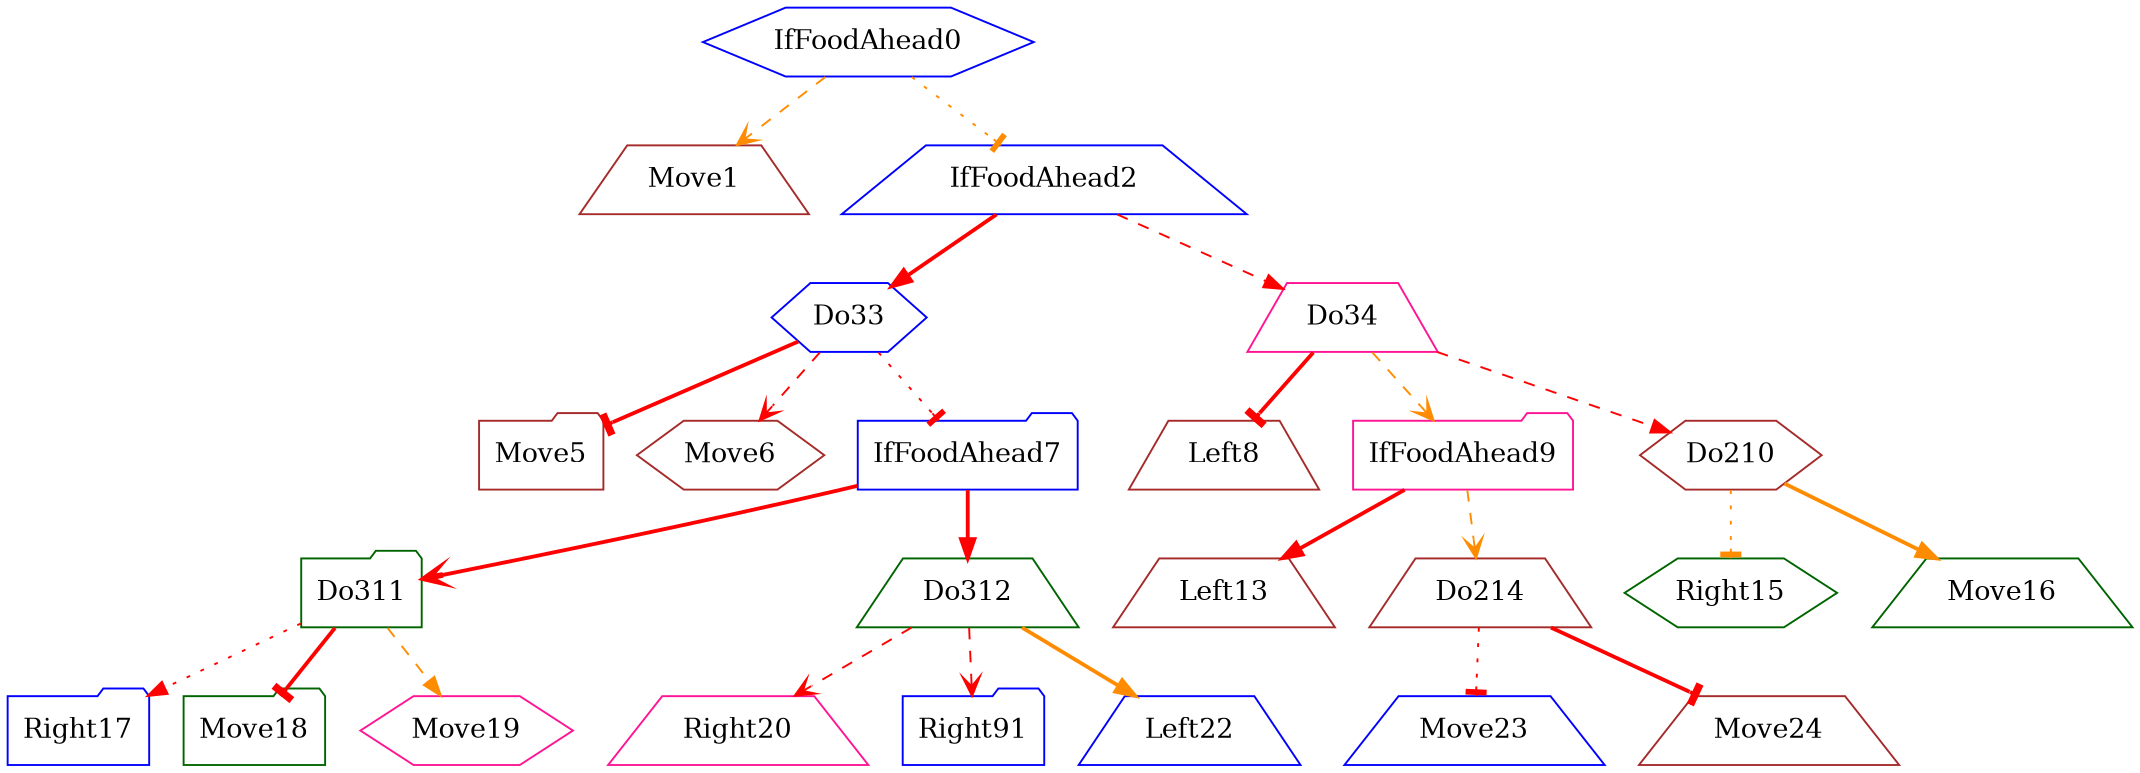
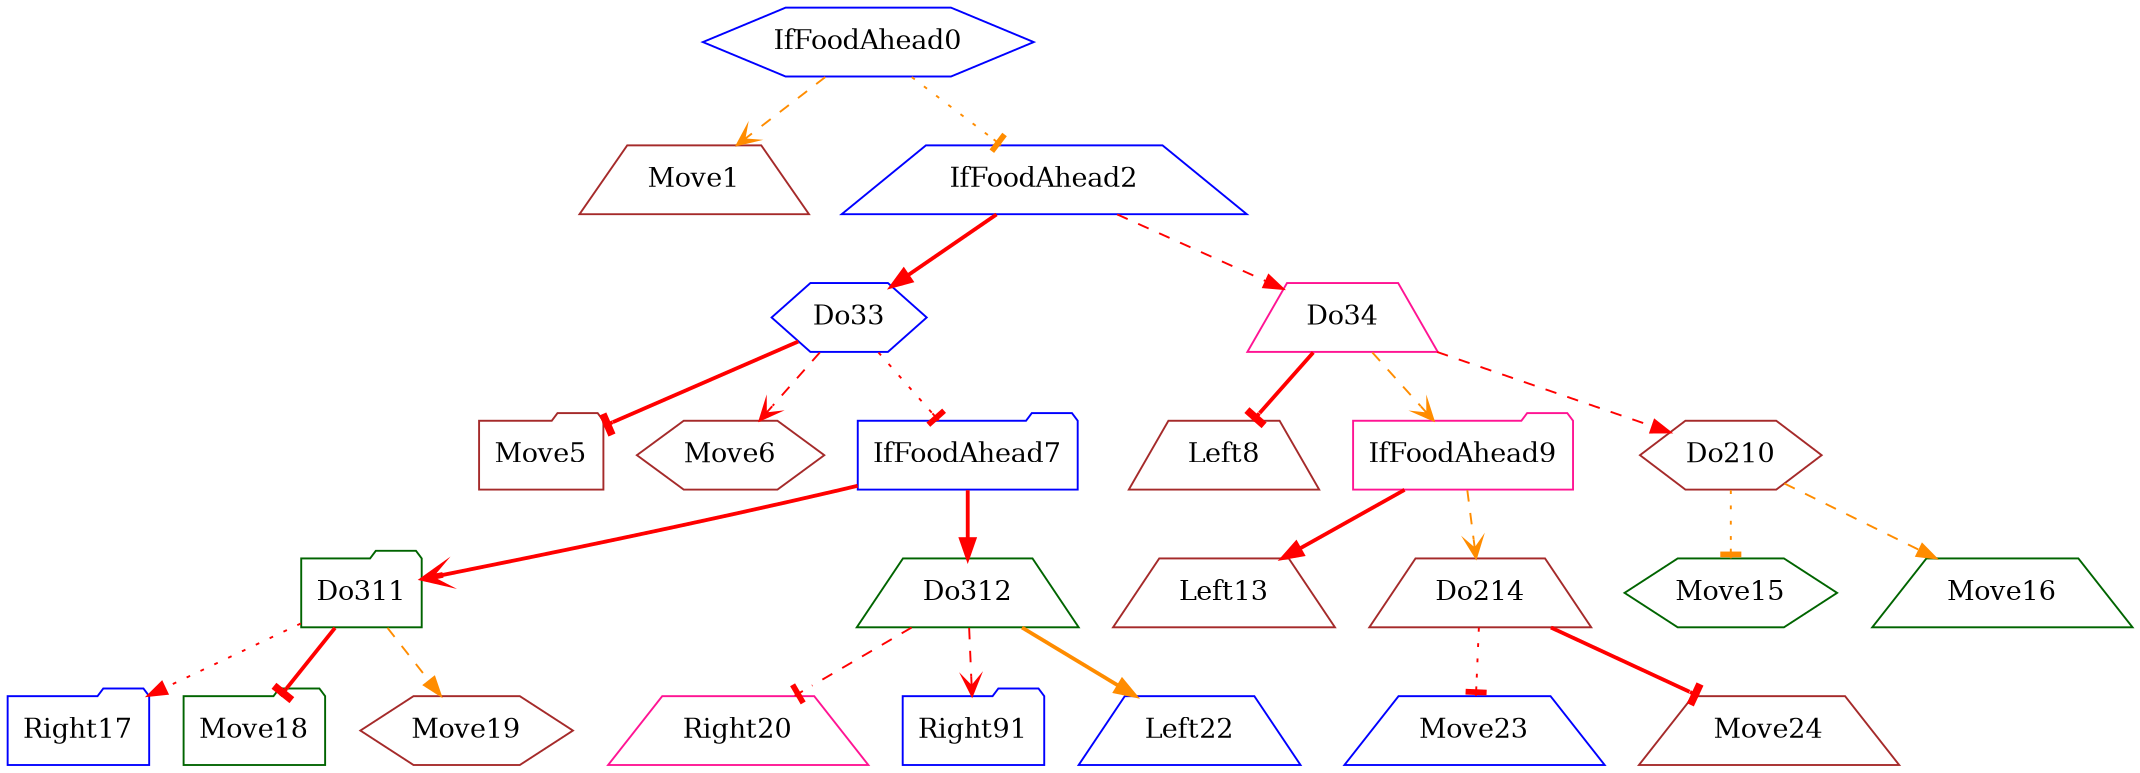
(1852, 517) -> (1852, 517)
(1731, 593) -> (1731, 593)
(862, 657) -> (862, 657)
(467, 731) -> (467, 731)
